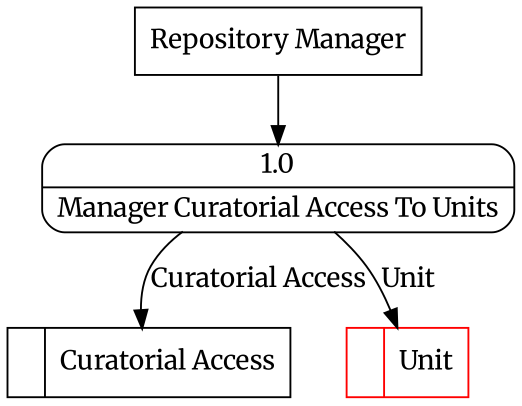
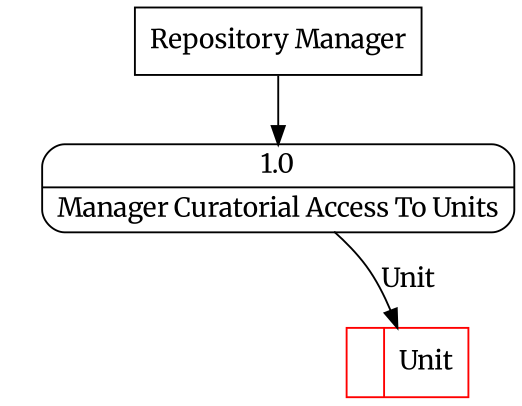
(149, 363) -> none
